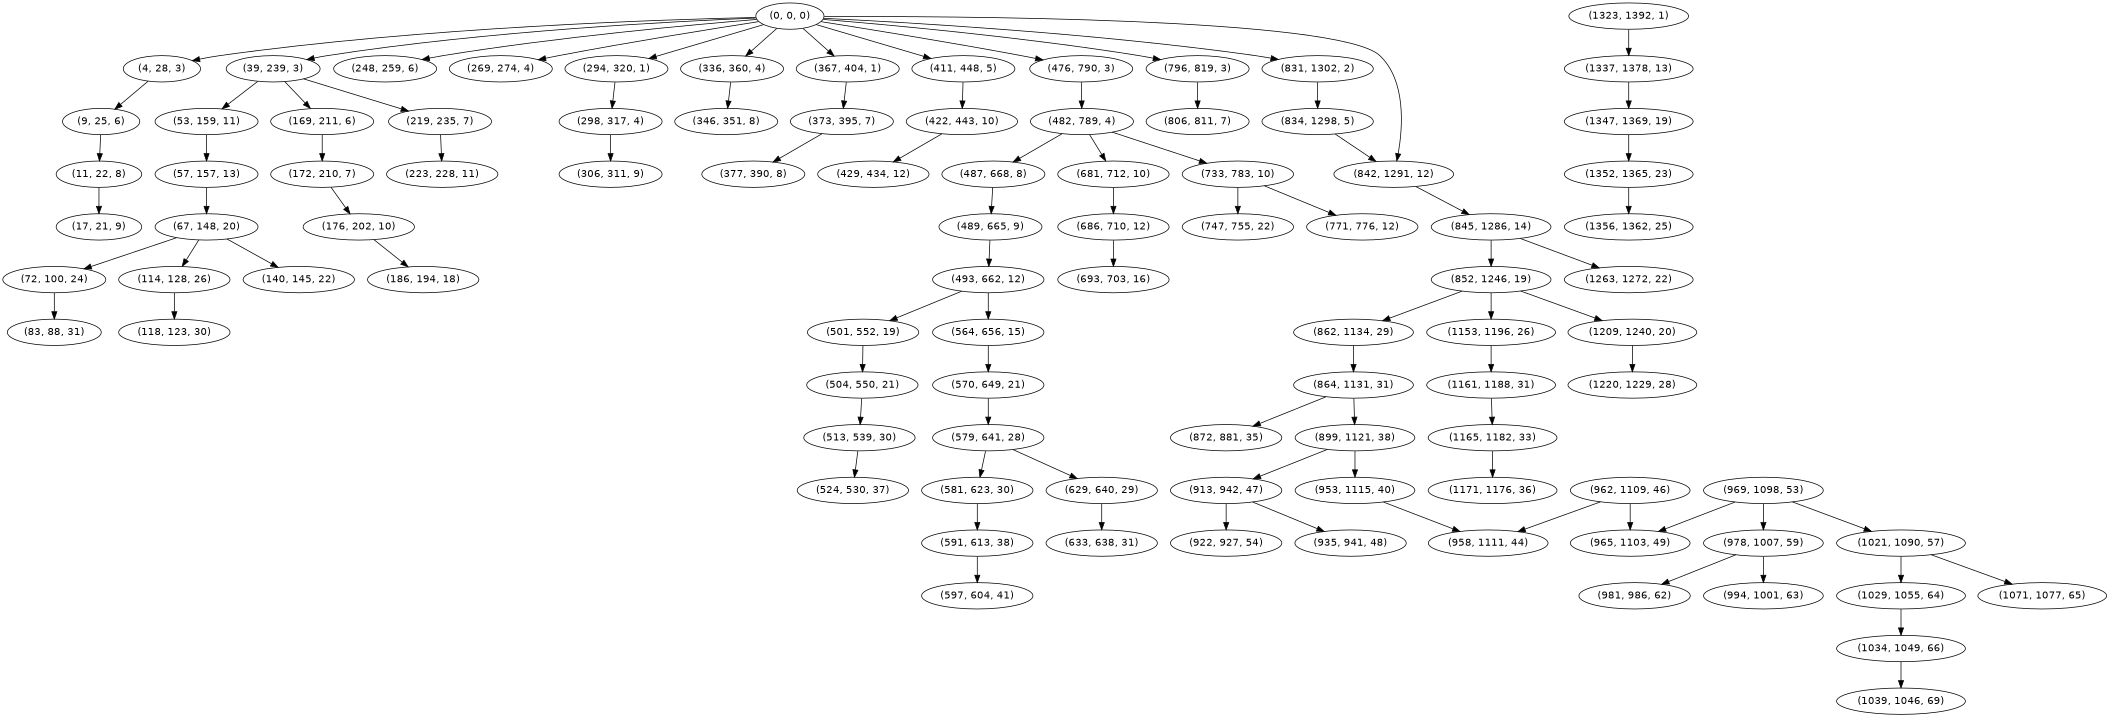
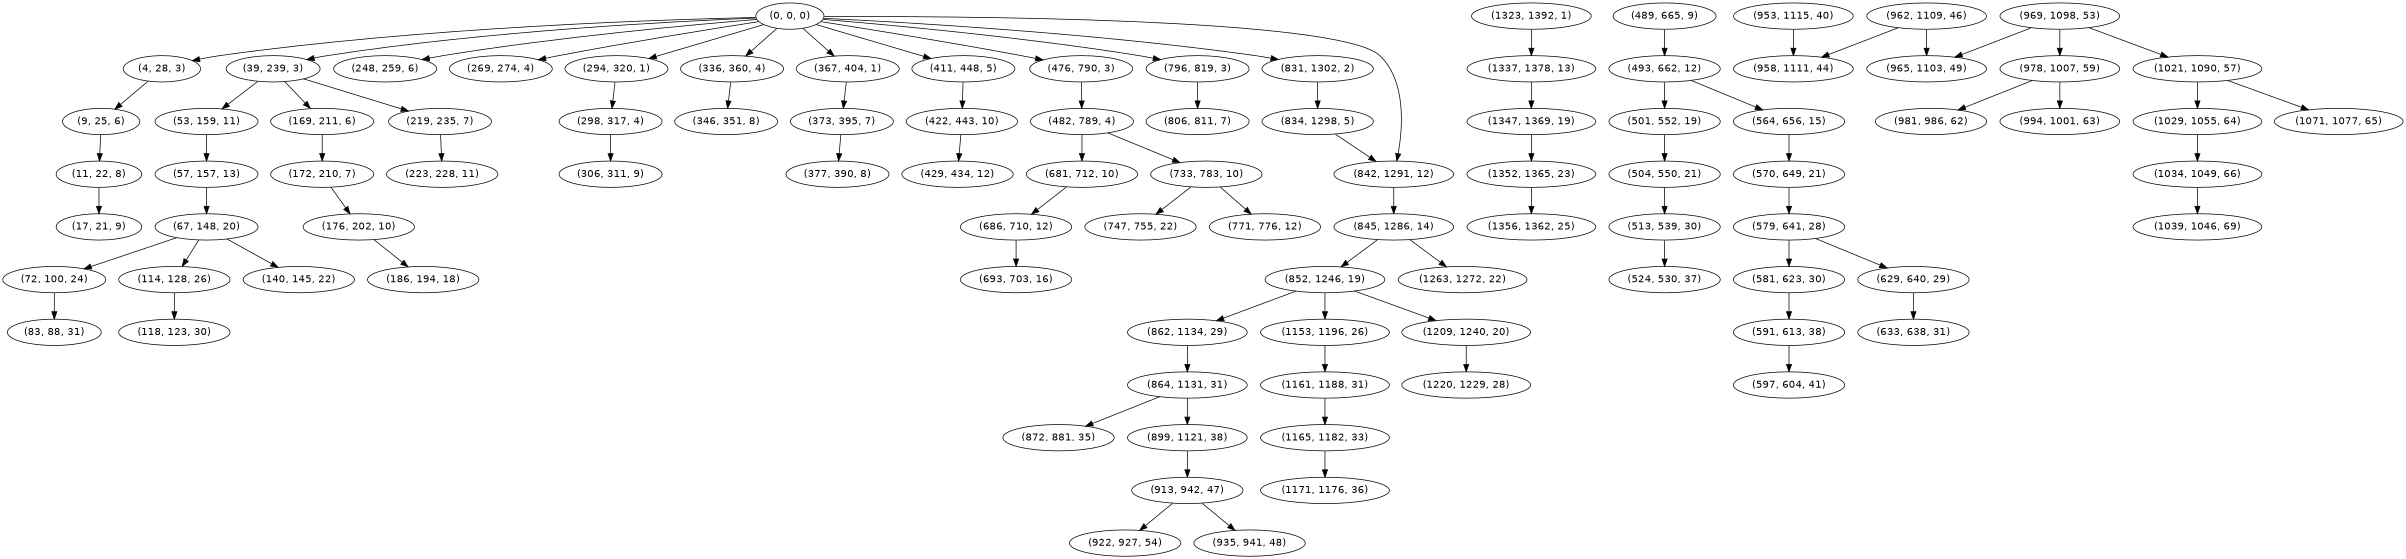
(993, 174) -> none
(1355, 460) -> none
